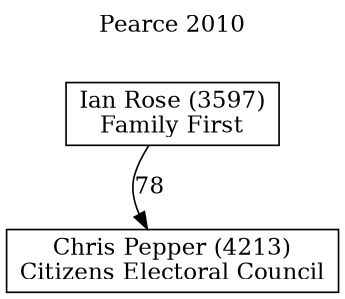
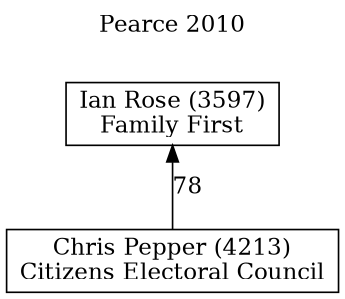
(134, 178) -> (173, 196)
